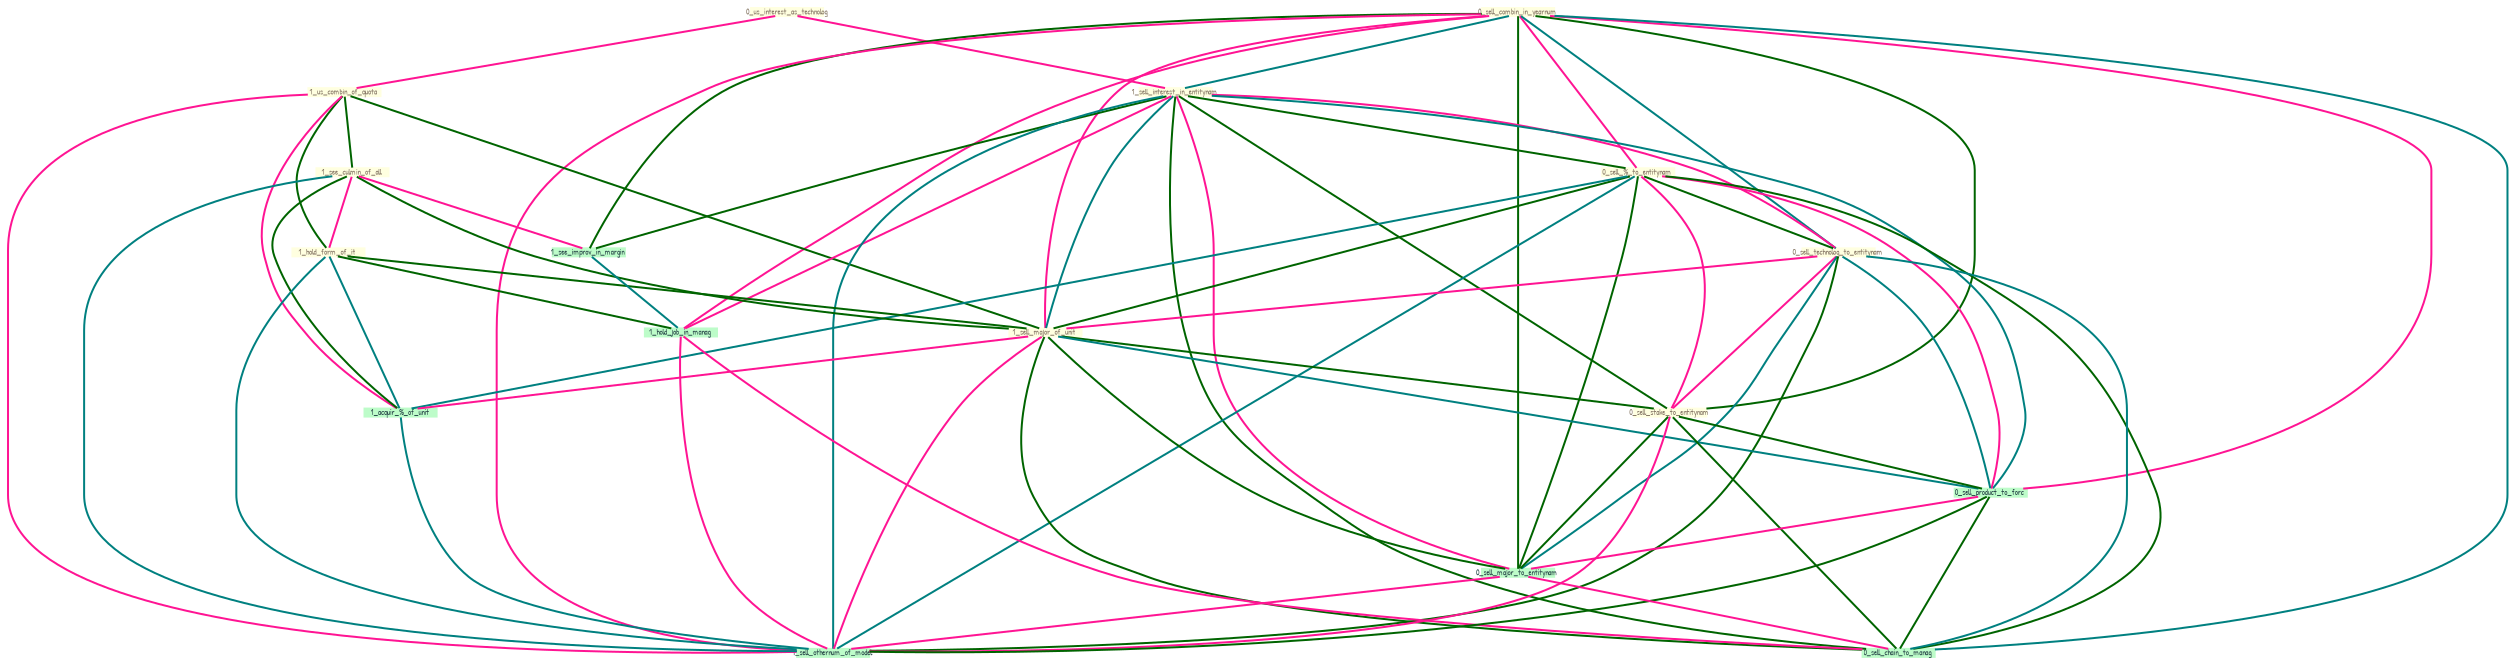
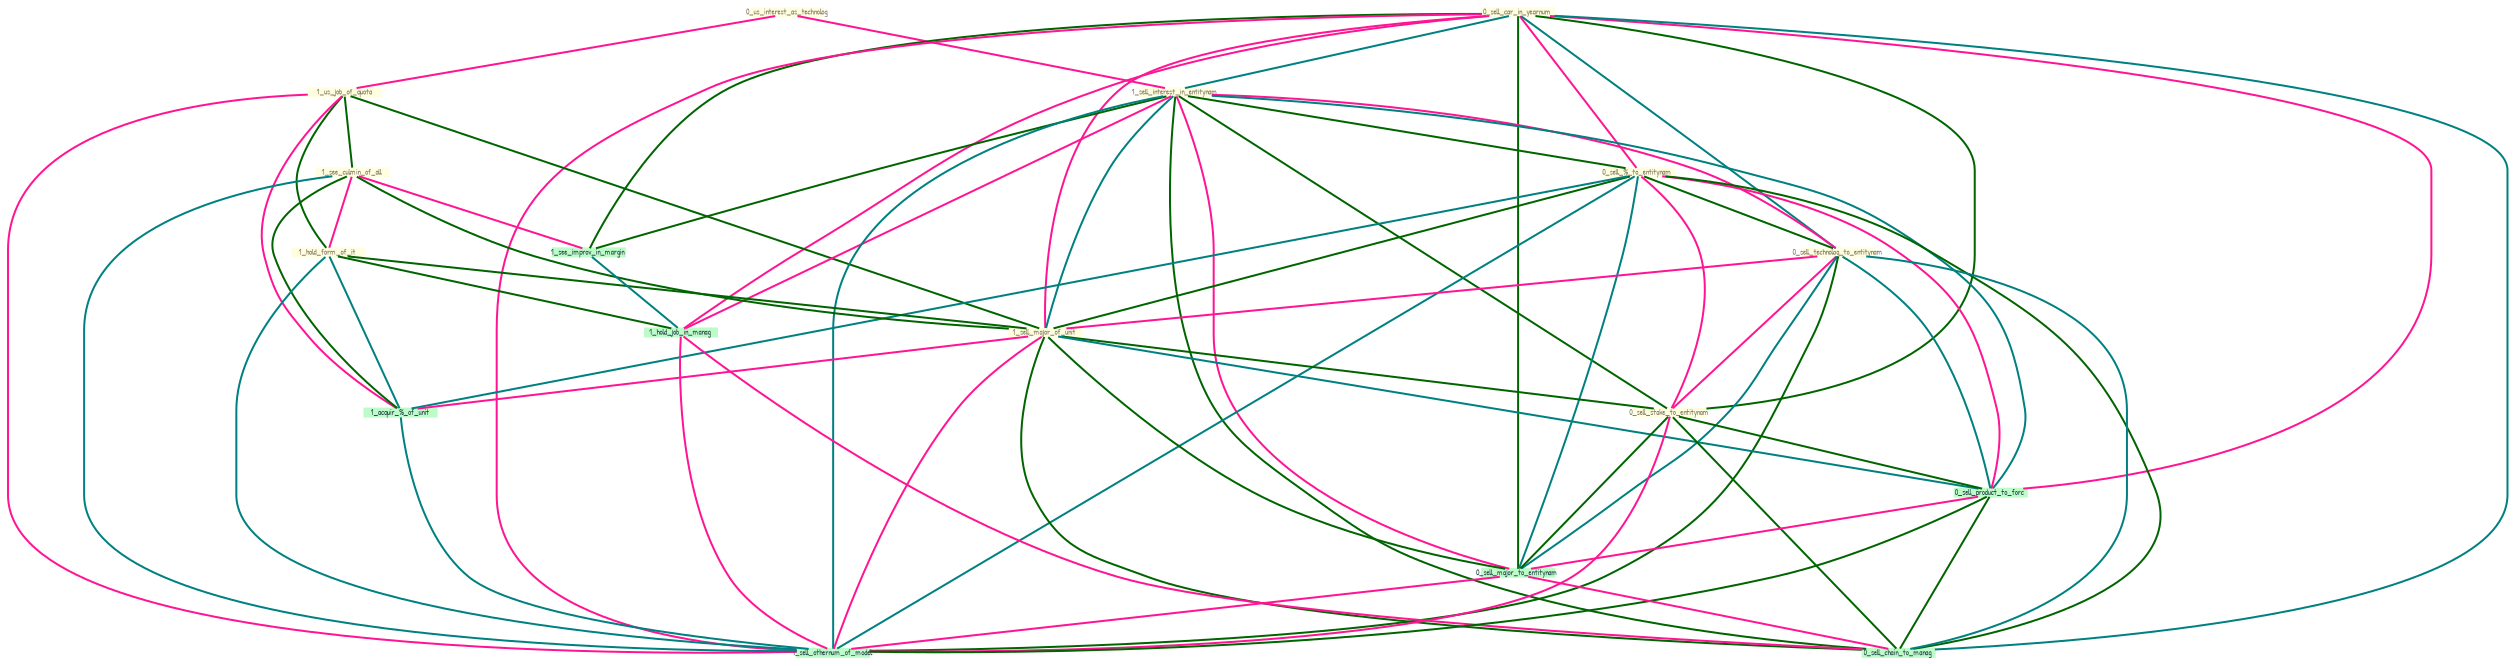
(1518, 12) -> (1518, 12)
(344, 92) -> (344, 92)
(1587, 375) -> (1587, 375)
